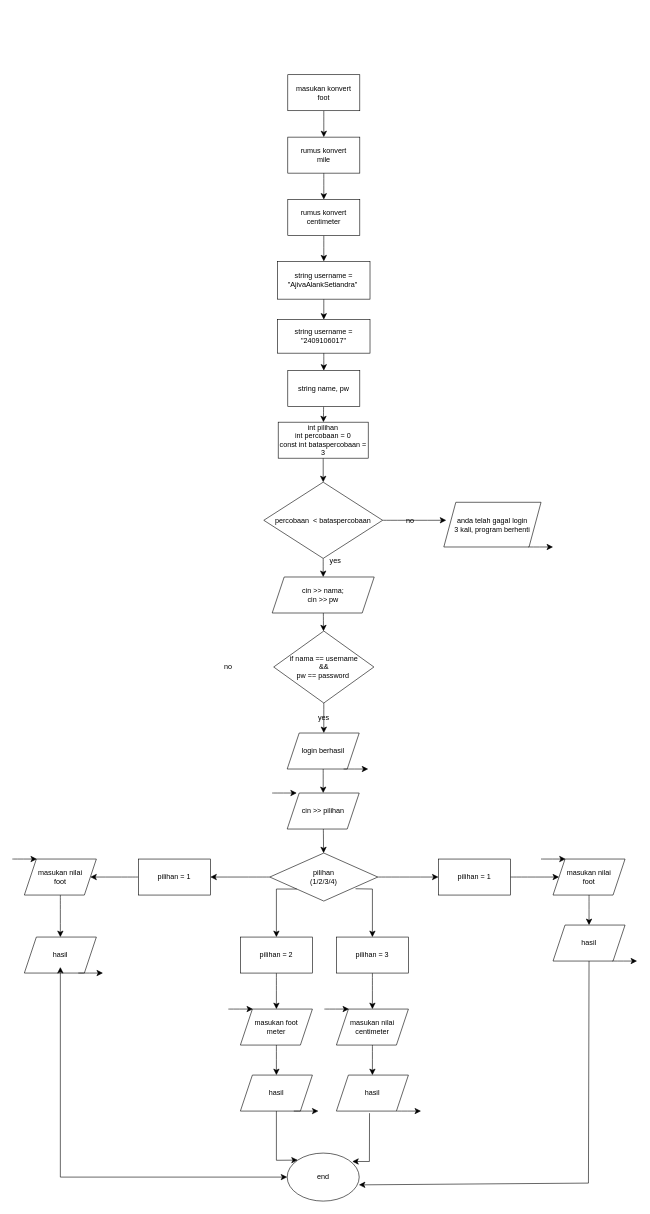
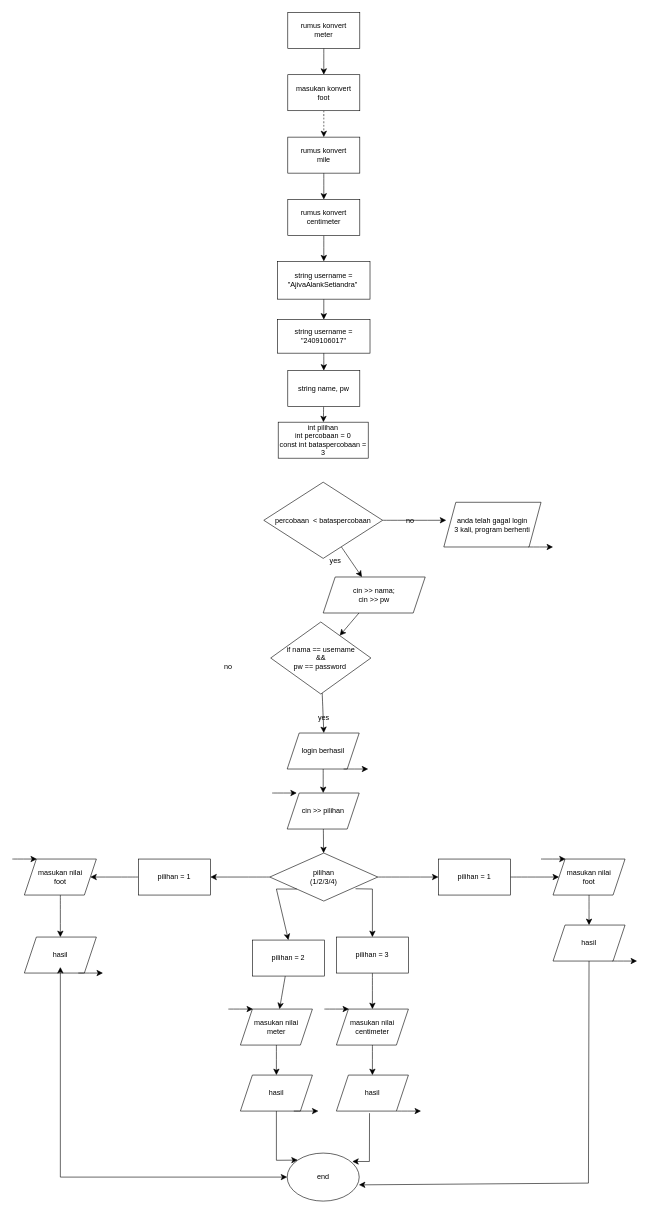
none -> (324, 30)
none -> (324, 49)
(324, 121) -> (324, 121)
(323, 475) -> none
(323, 595) -> (374, 595)
(324, 667) -> (321, 658)
(276, 955) -> (288, 958)
(276, 1027) -> (276, 1027)
